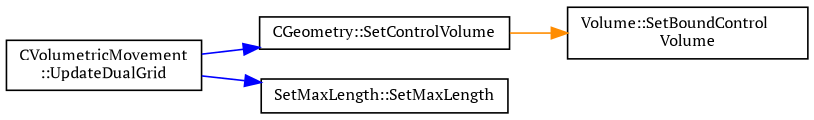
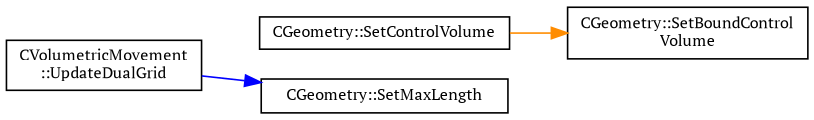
(688, 33) -> (688, 33)
(223, 52) -> none
(385, 96) -> (385, 96)
